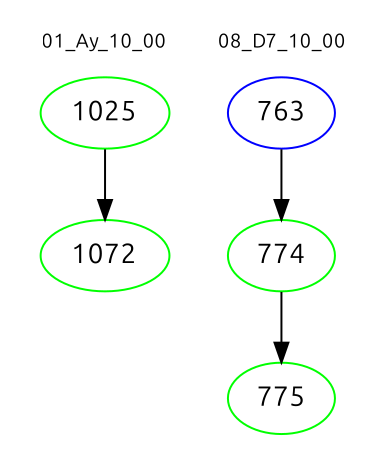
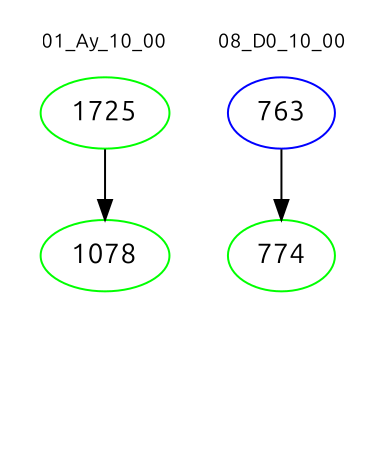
(282, 43) -> (282, 43)
(105, 113) -> (105, 113)
(105, 256) -> (105, 256)
(281, 398) -> none
